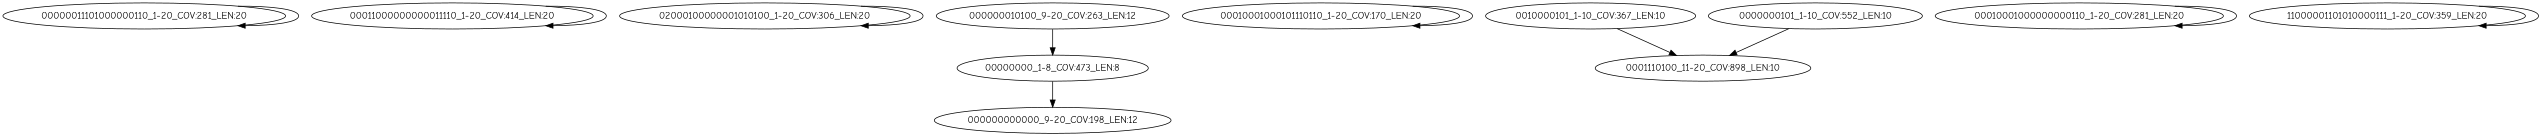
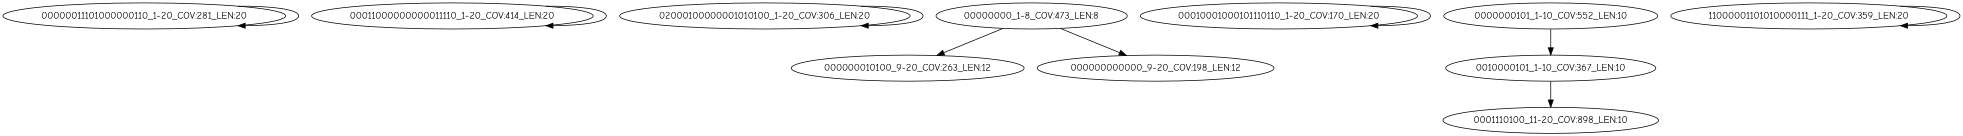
(2079, 16) -> none
(1053, 38) -> (973, 41)
(1762, 41) -> (1551, 38)
